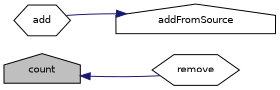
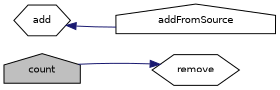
(91, 14) -> (96, 27)
(125, 77) -> (114, 63)
